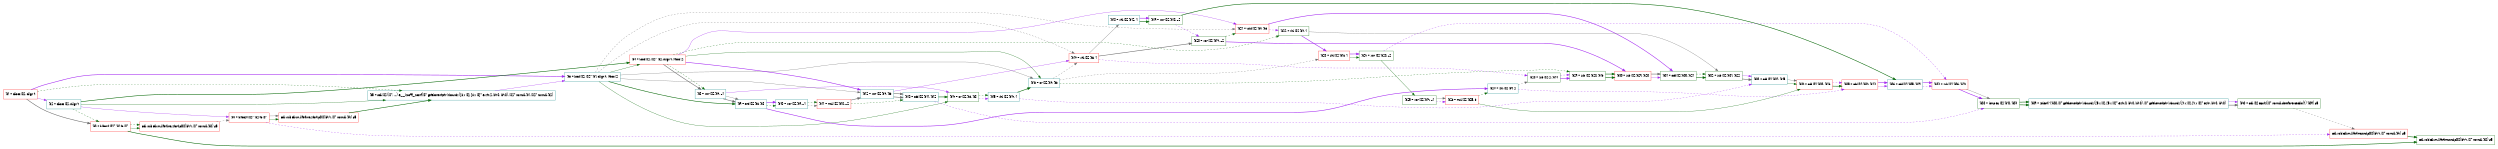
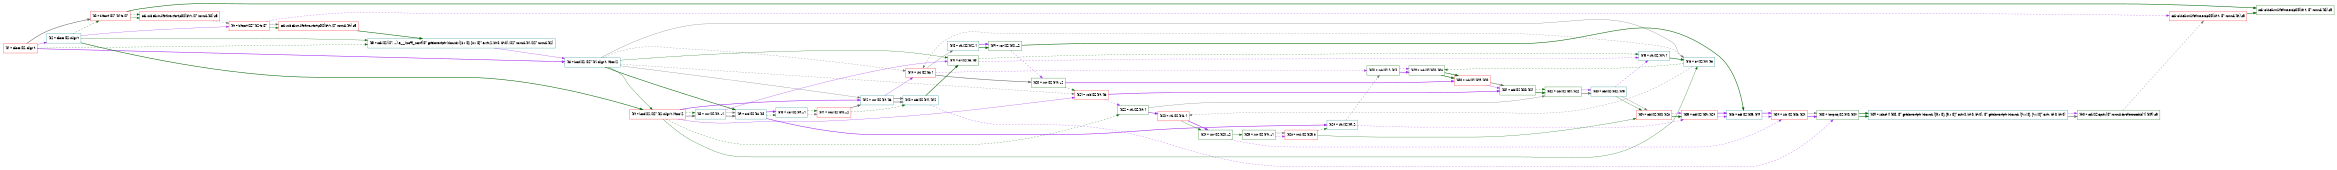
(1385, 107) -> (1630, 75)
